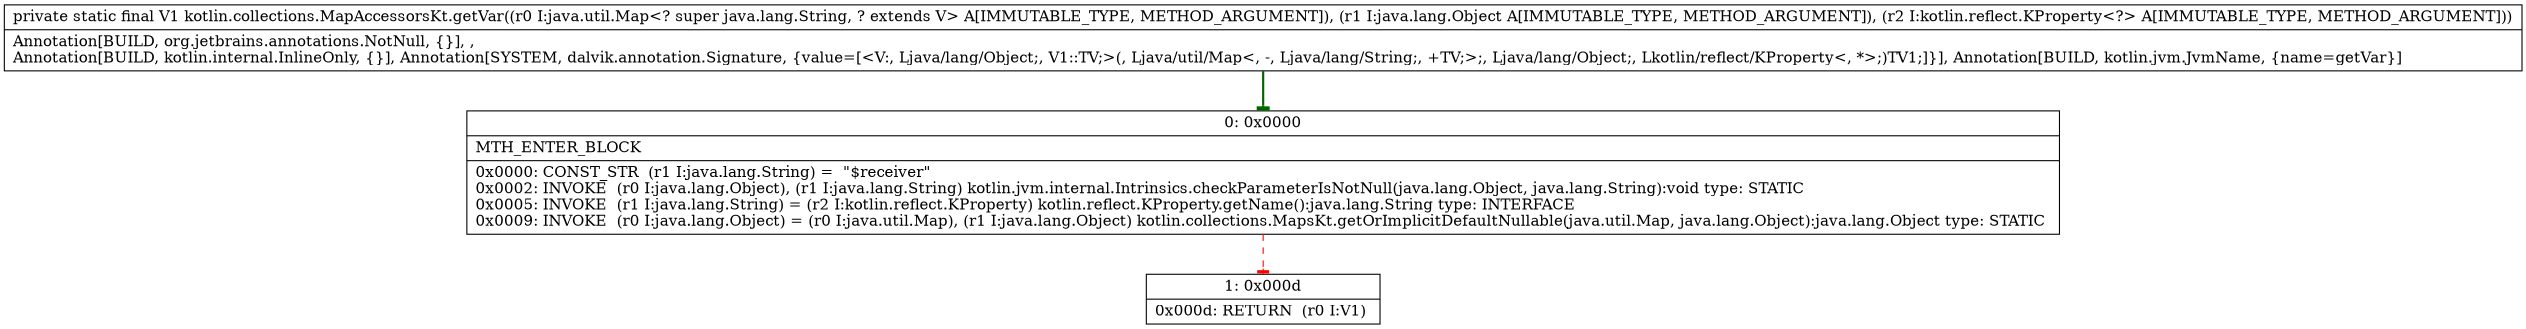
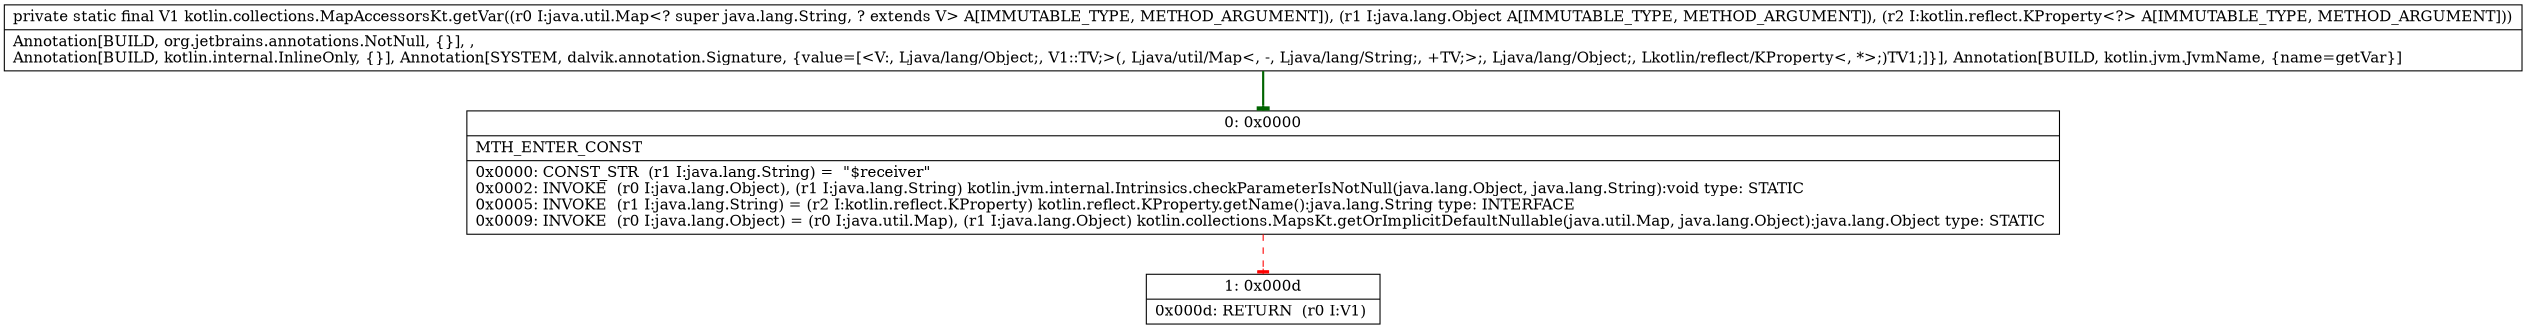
(559, 148) -> (559, 148)
